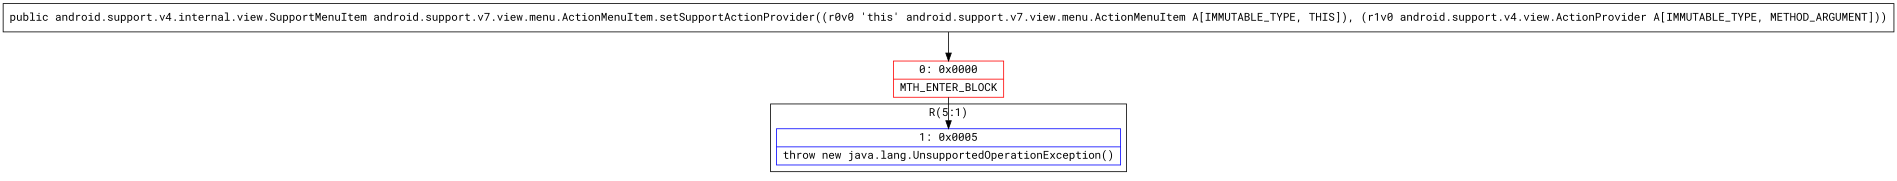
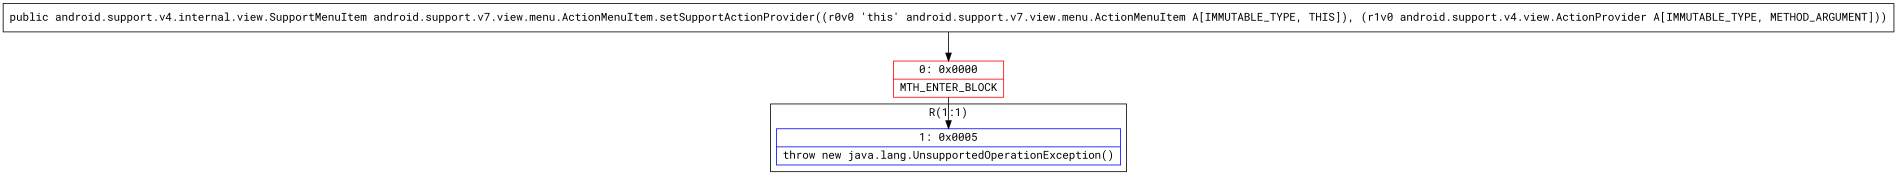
(949, 113) -> (949, 113)
